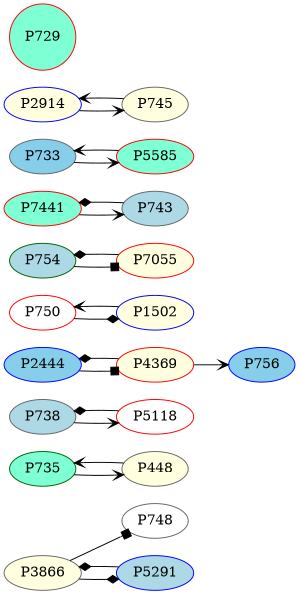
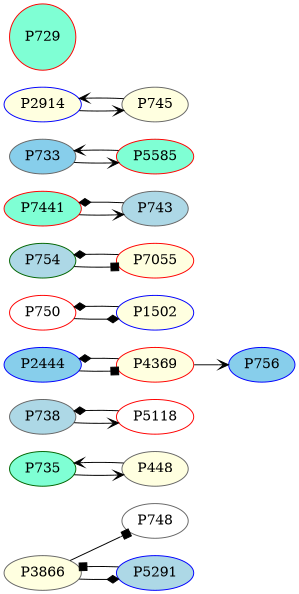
(101, 306) -> (102, 306)
(105, 567) -> (104, 567)
